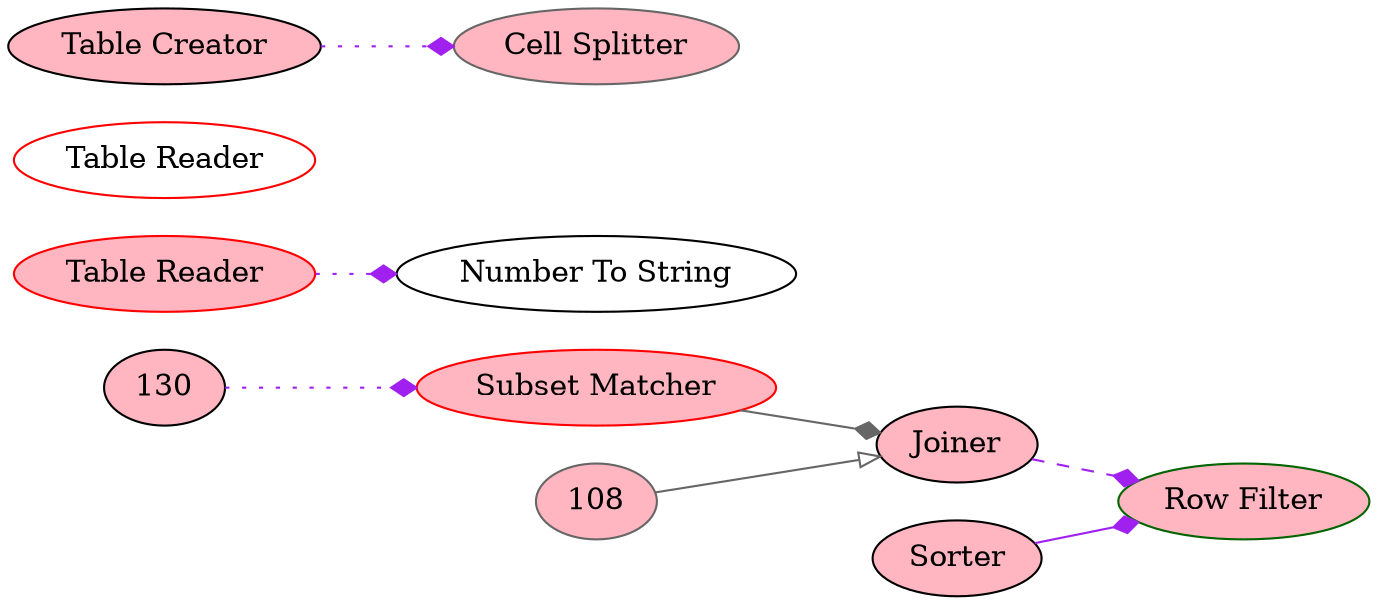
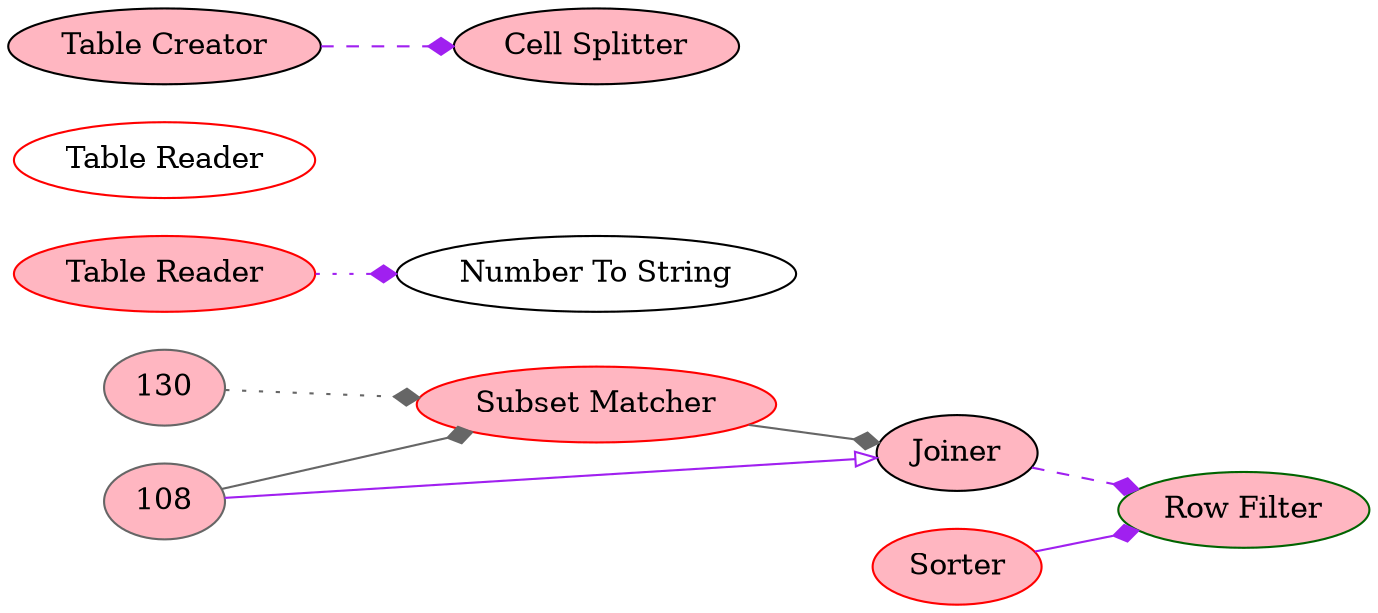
(375, 46) -> (375, 46)
(596, 46) -> (596, 46)
(165, 388) -> (165, 388)
(308, 388) -> (310, 393)
none -> (335, 463)
(757, 476) -> (540, 479)
(957, 558) -> (957, 567)
